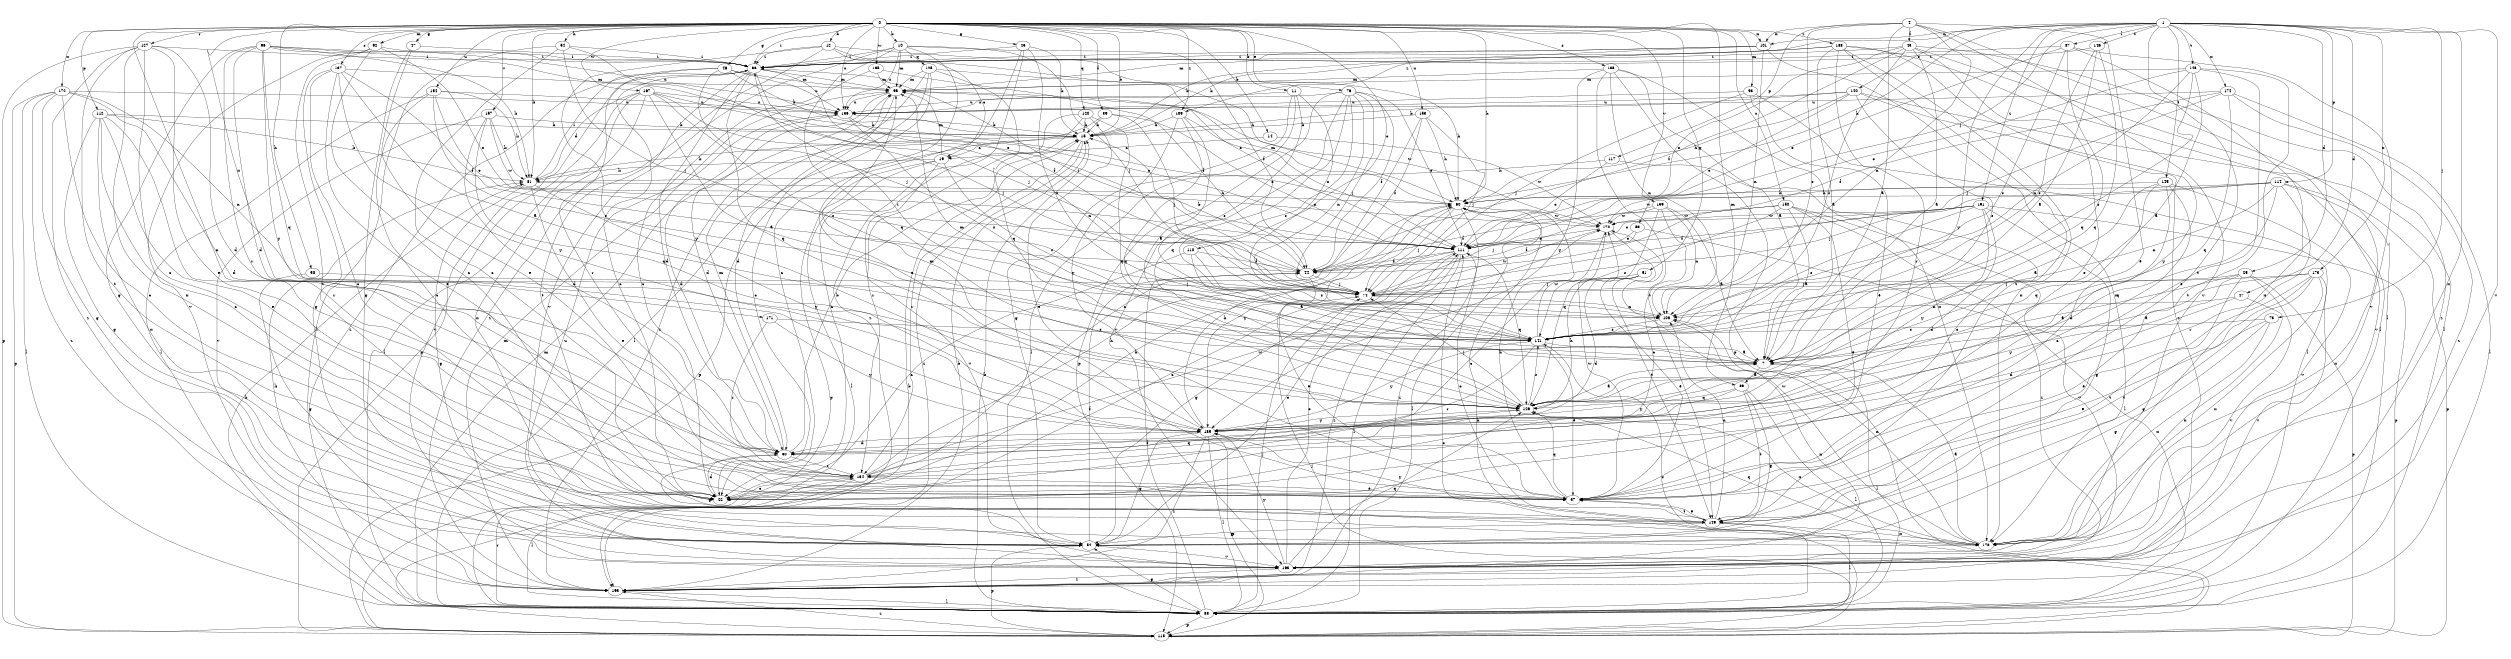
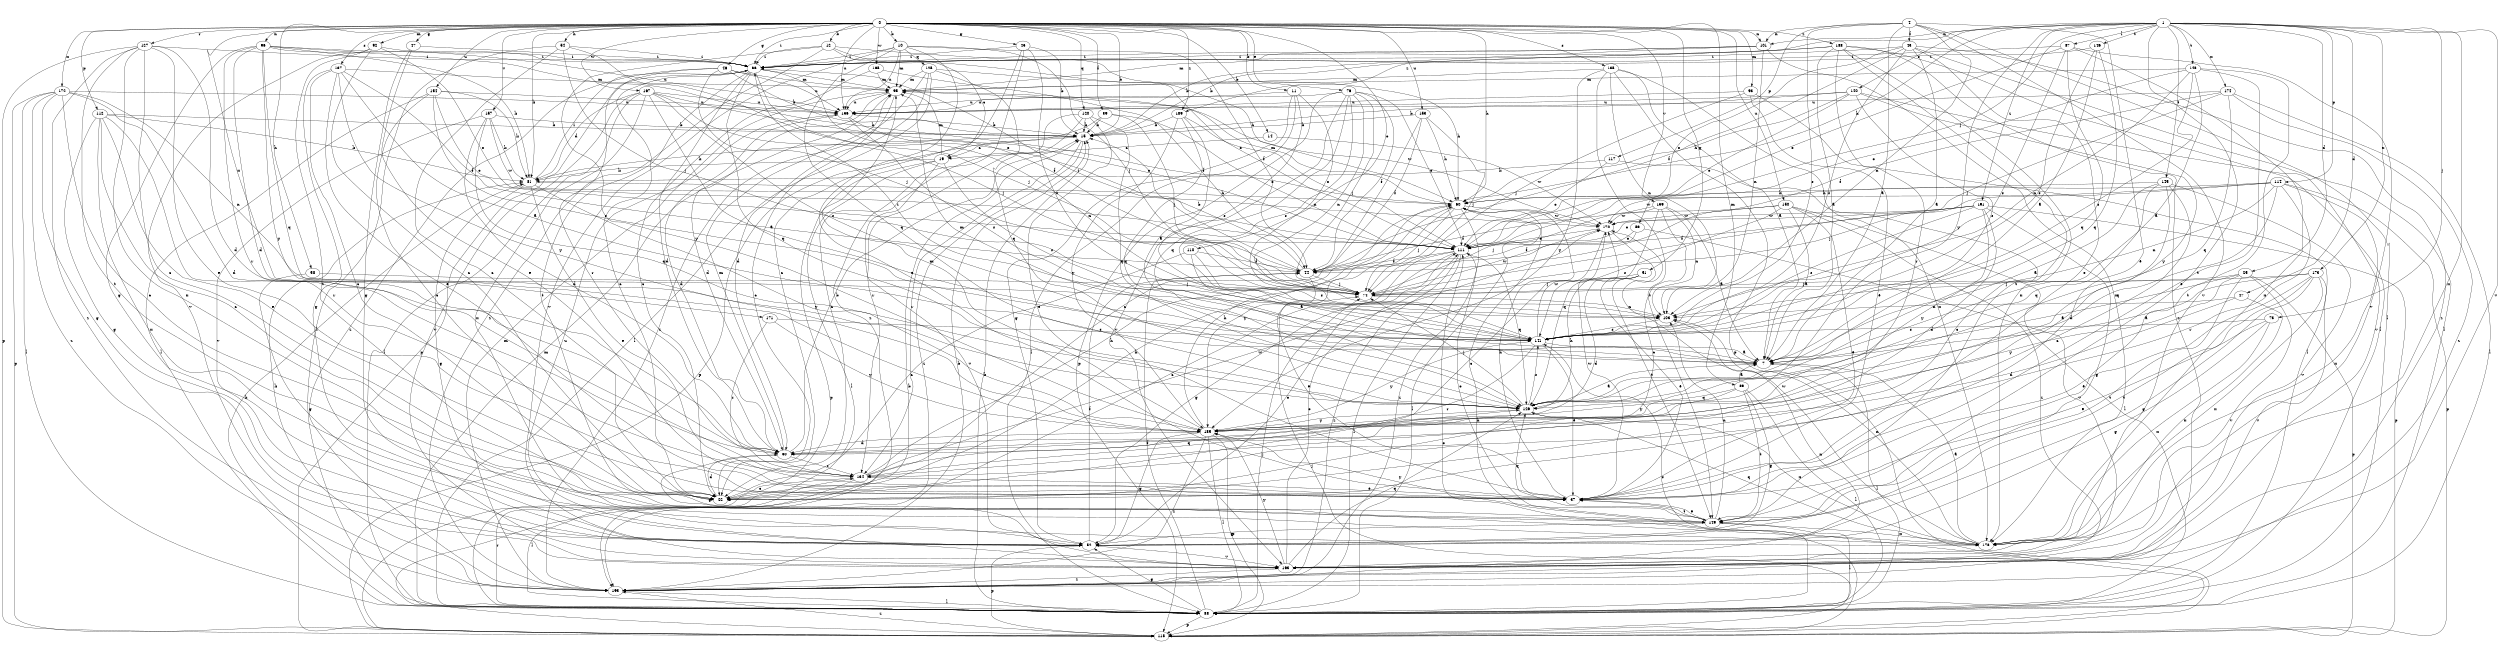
(164, 126) -> (568, 25)
(1754, 374) -> (1741, 373)
(1553, 453) -> (1575, 506)
